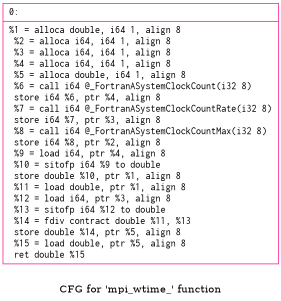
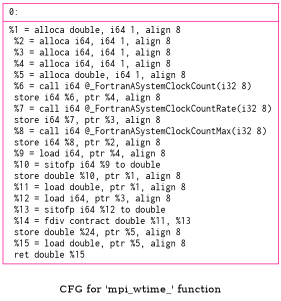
(95, 232) -> (95, 232)
